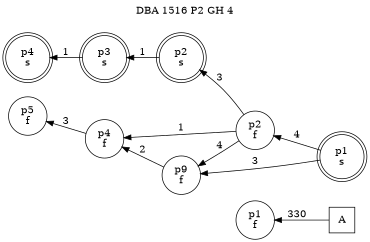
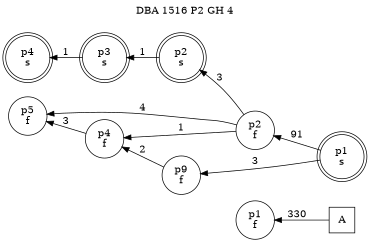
(297, 135) -> (297, 135)
(222, 152) -> (146, 114)
